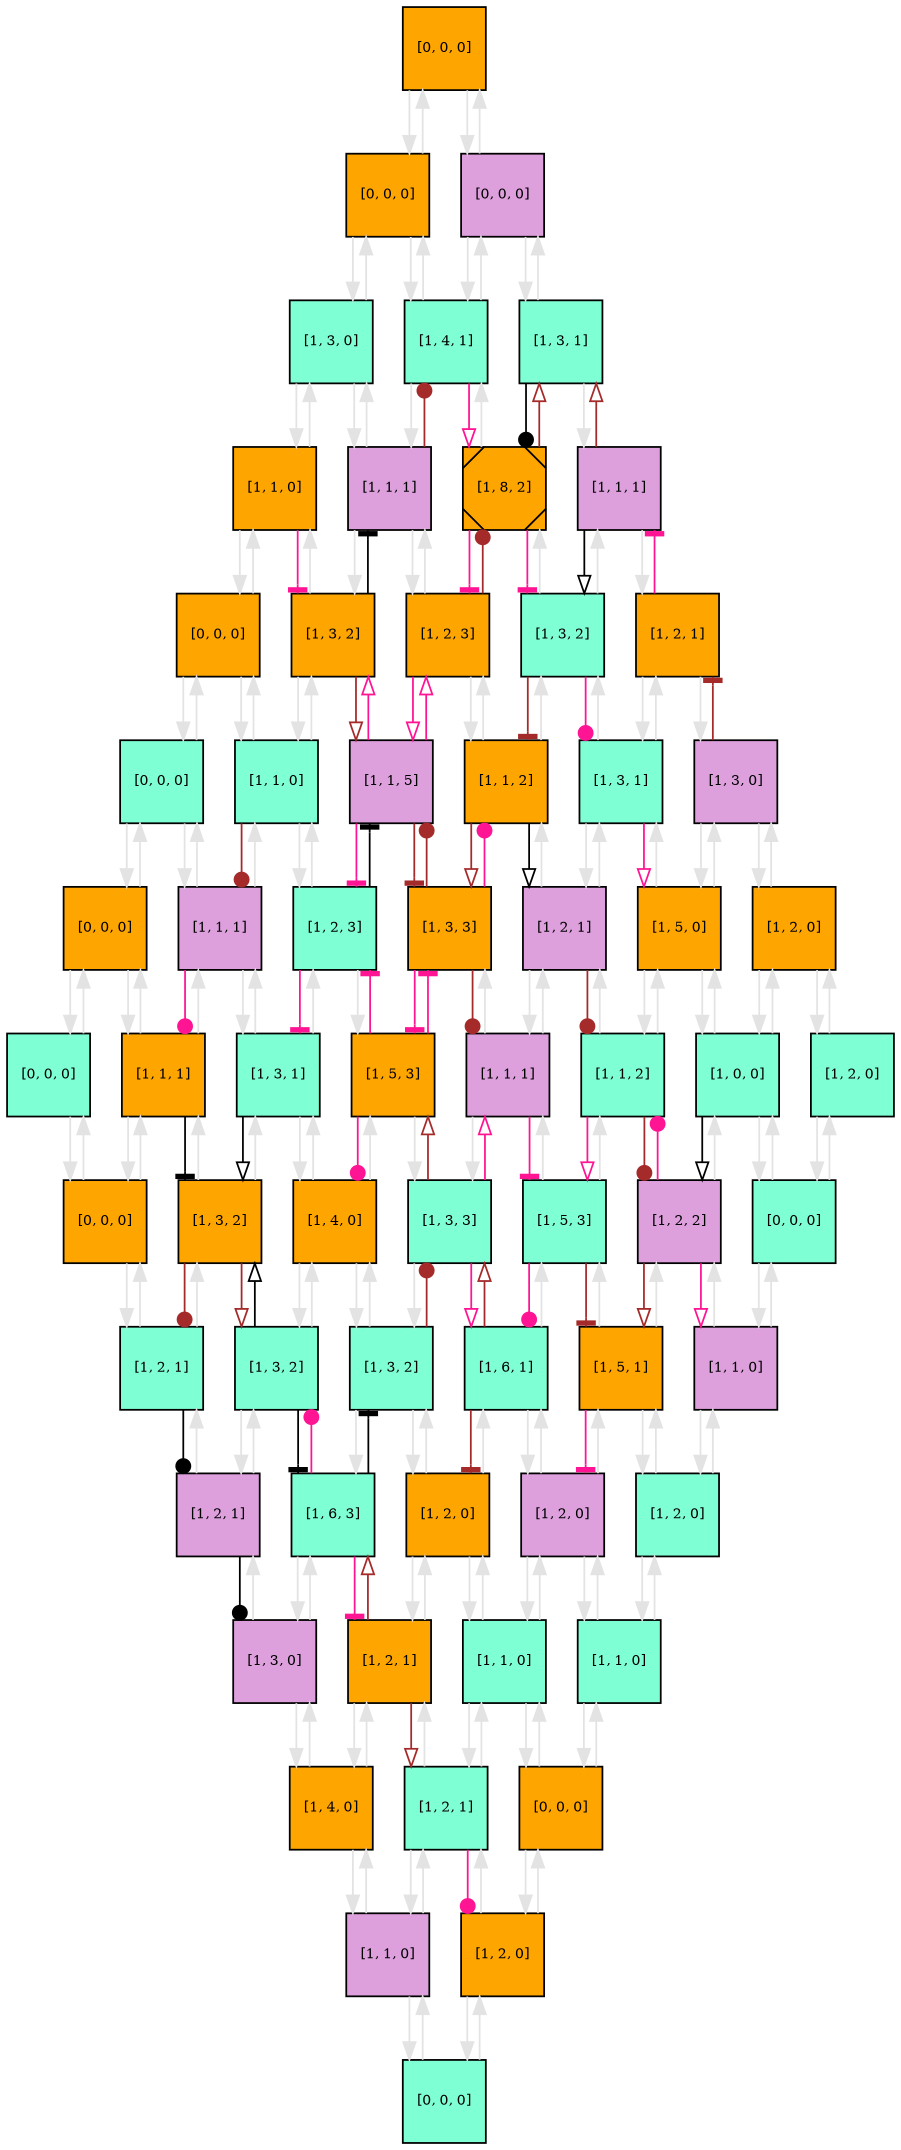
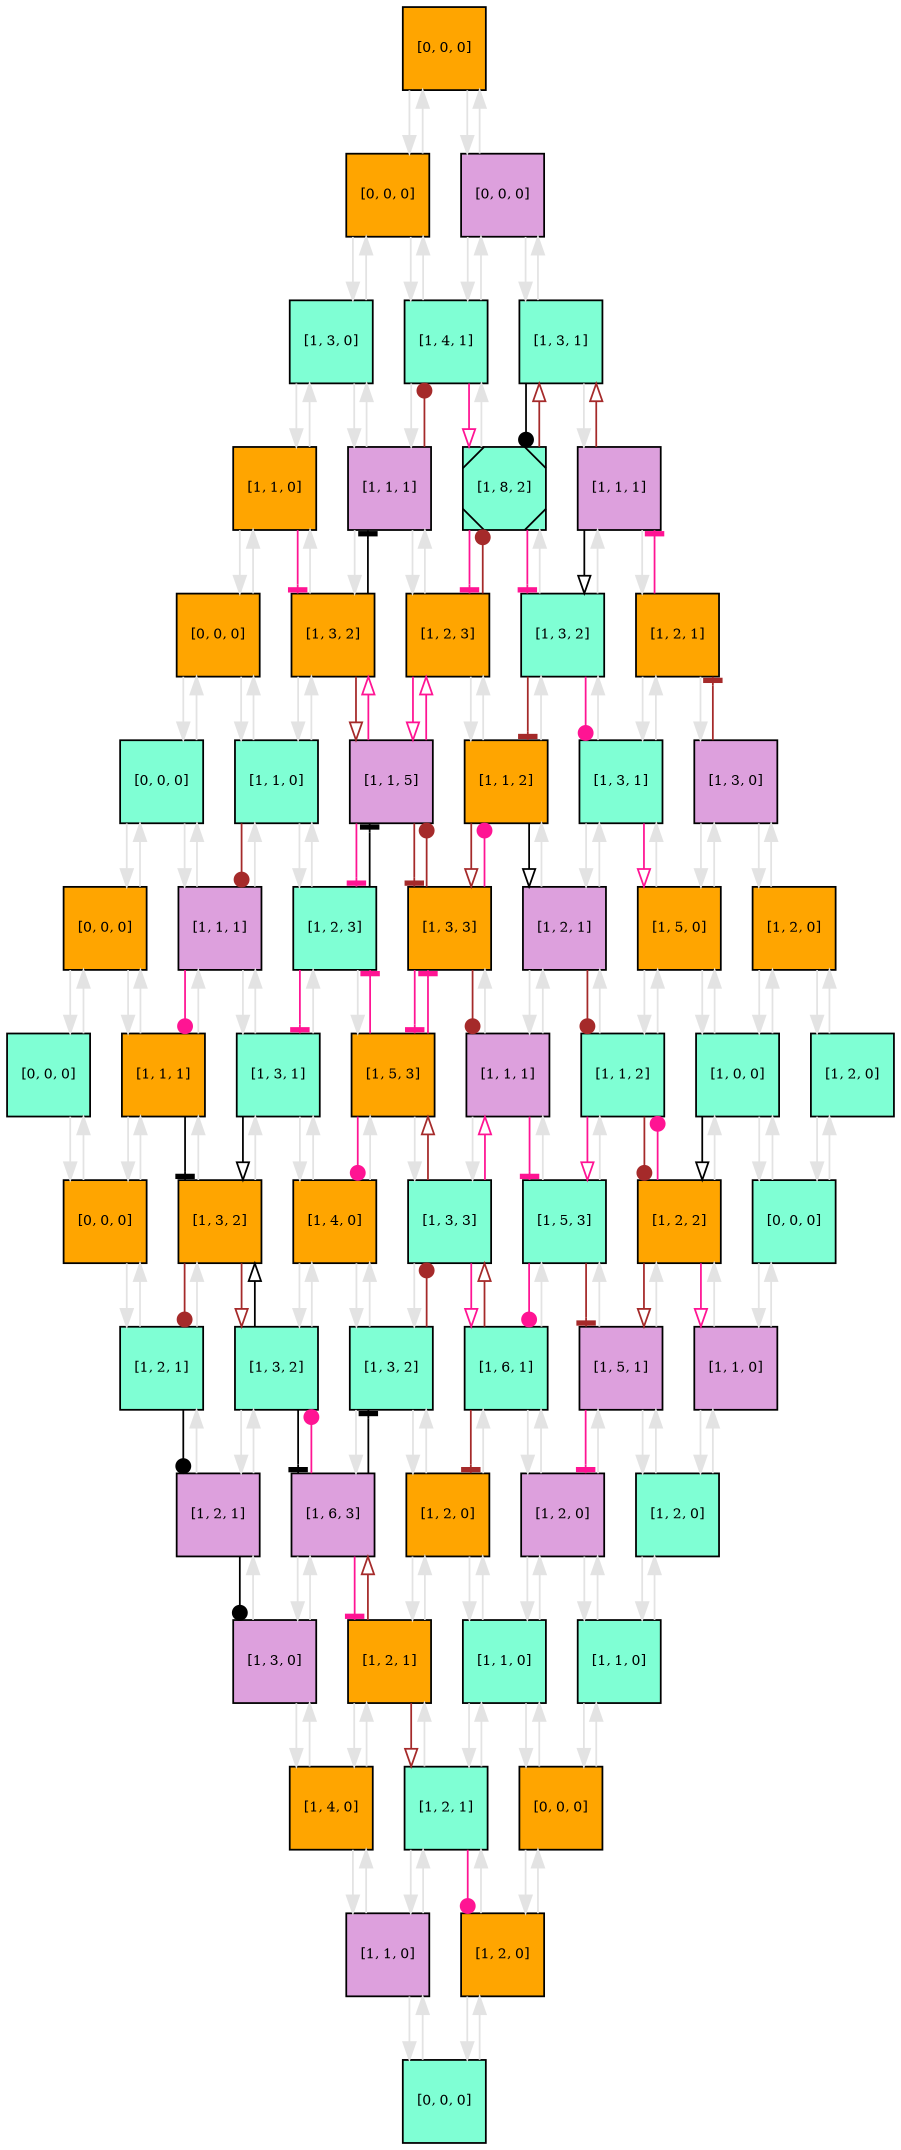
(504, 488) -> (504, 488)
(679, 1222) -> (679, 1222)
(621, 1368) -> (621, 1368)
(333, 1515) -> (333, 1515)
